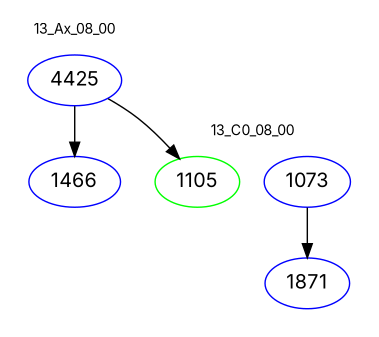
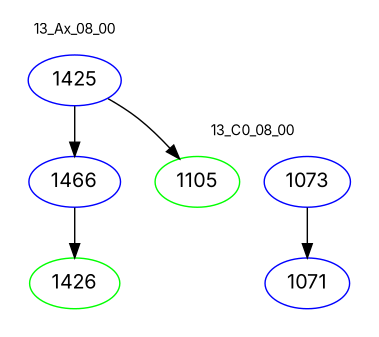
(75, 80) -> (75, 80)
none -> (75, 283)
(307, 283) -> (307, 283)
